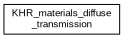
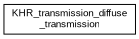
(62, 19) -> (70, 19)
